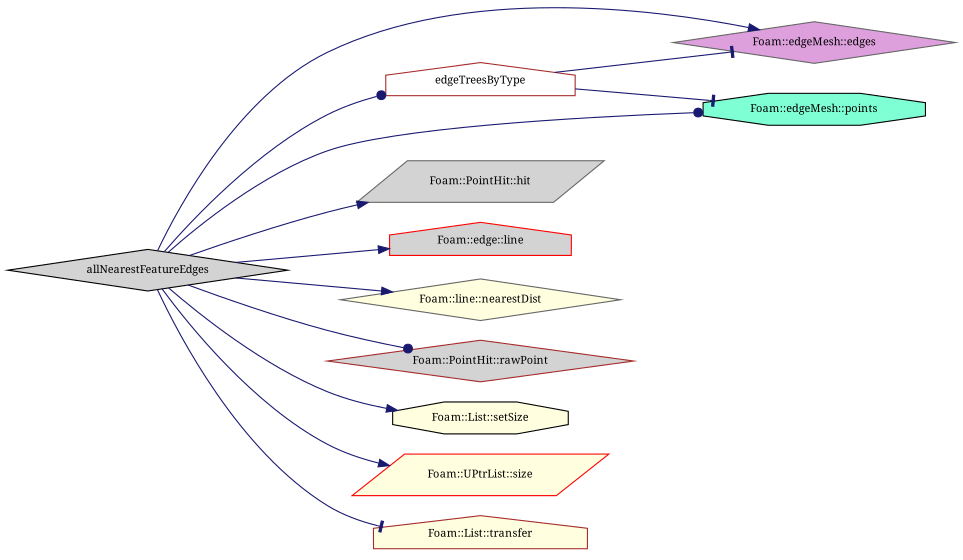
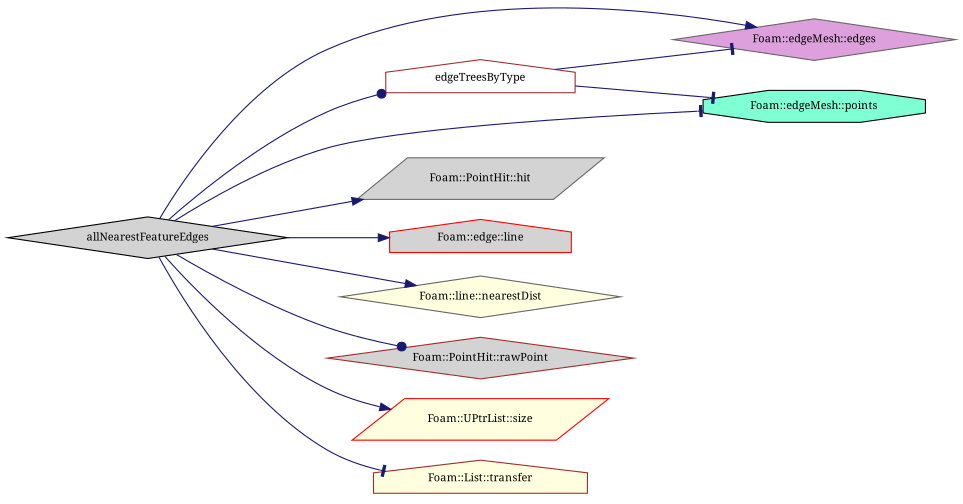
(415, 133) -> (427, 131)
(480, 418) -> none
